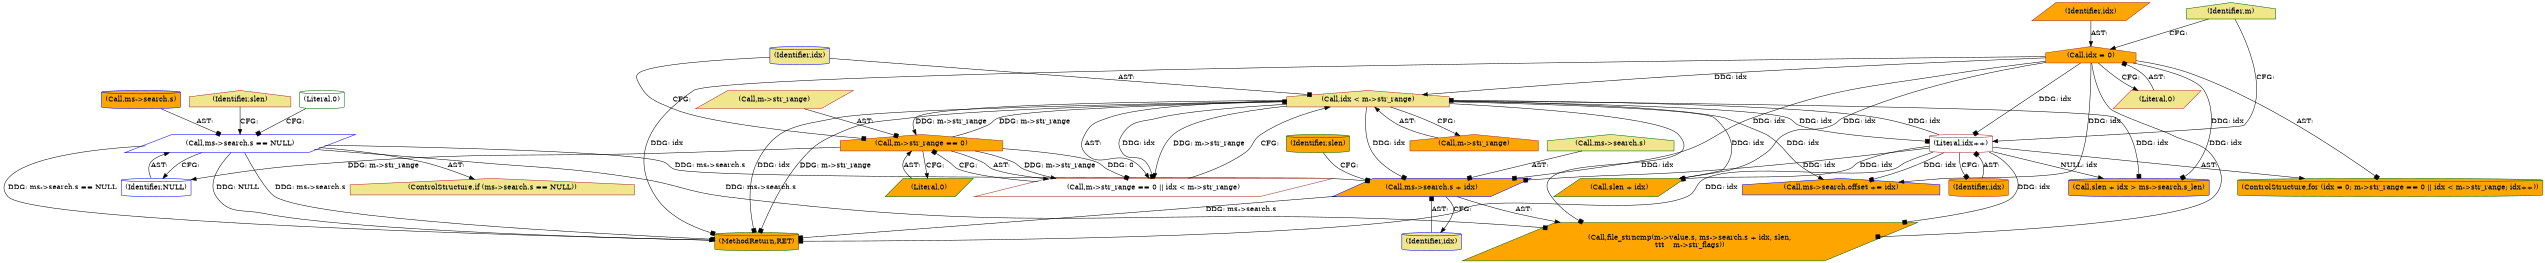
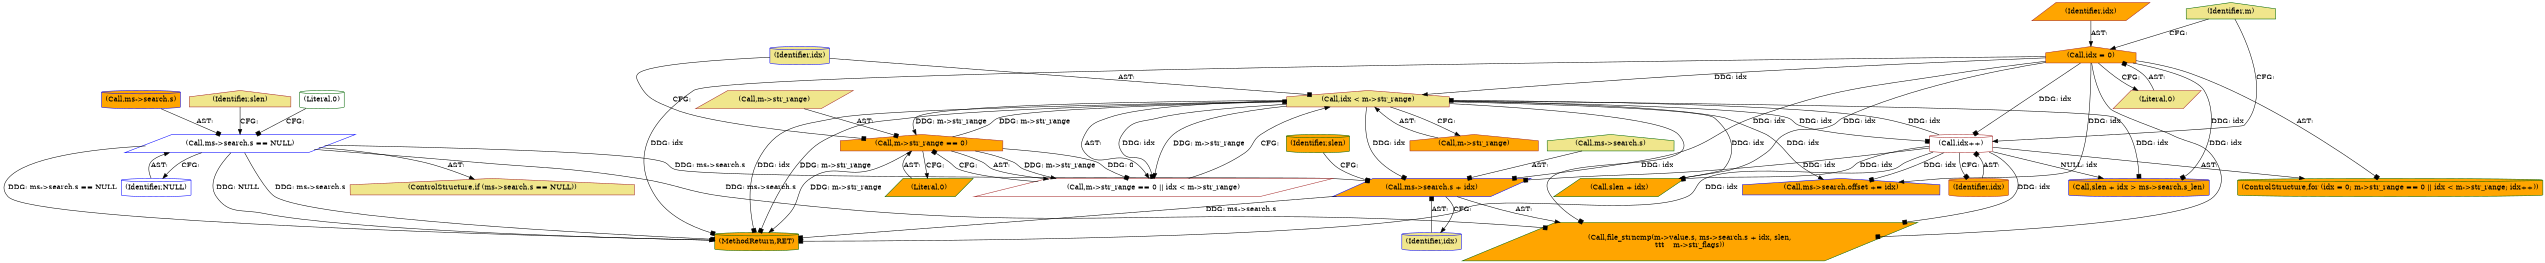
(1961, 144) -> (1961, 144)
(518, 155) -> (830, 171)
